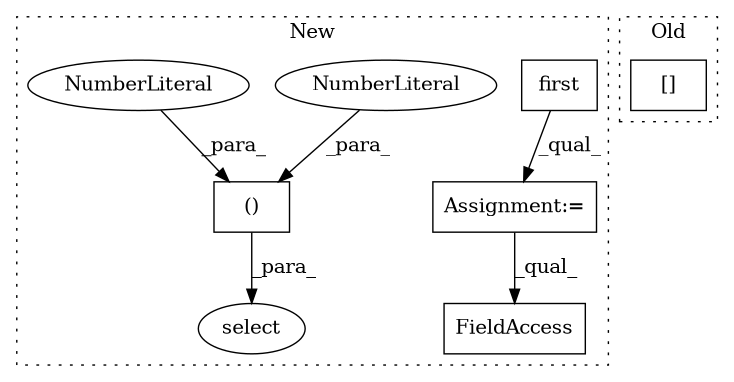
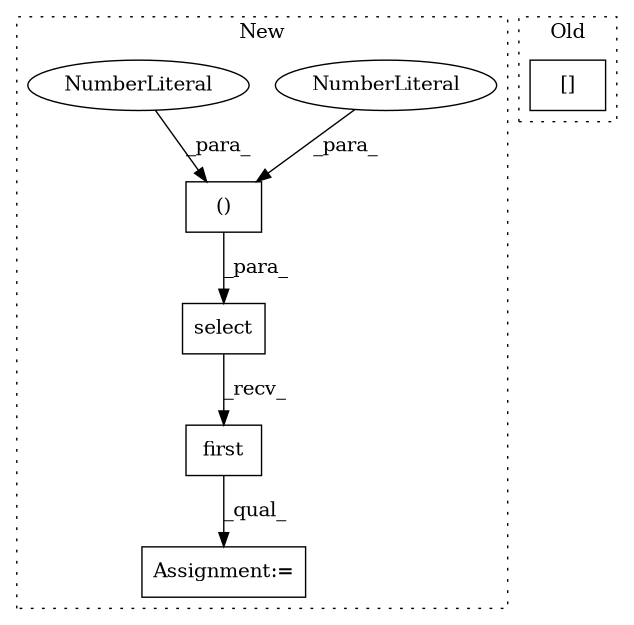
(252, 329) -> (224, 329)
(515, 329) -> none
none -> (224, 382)
